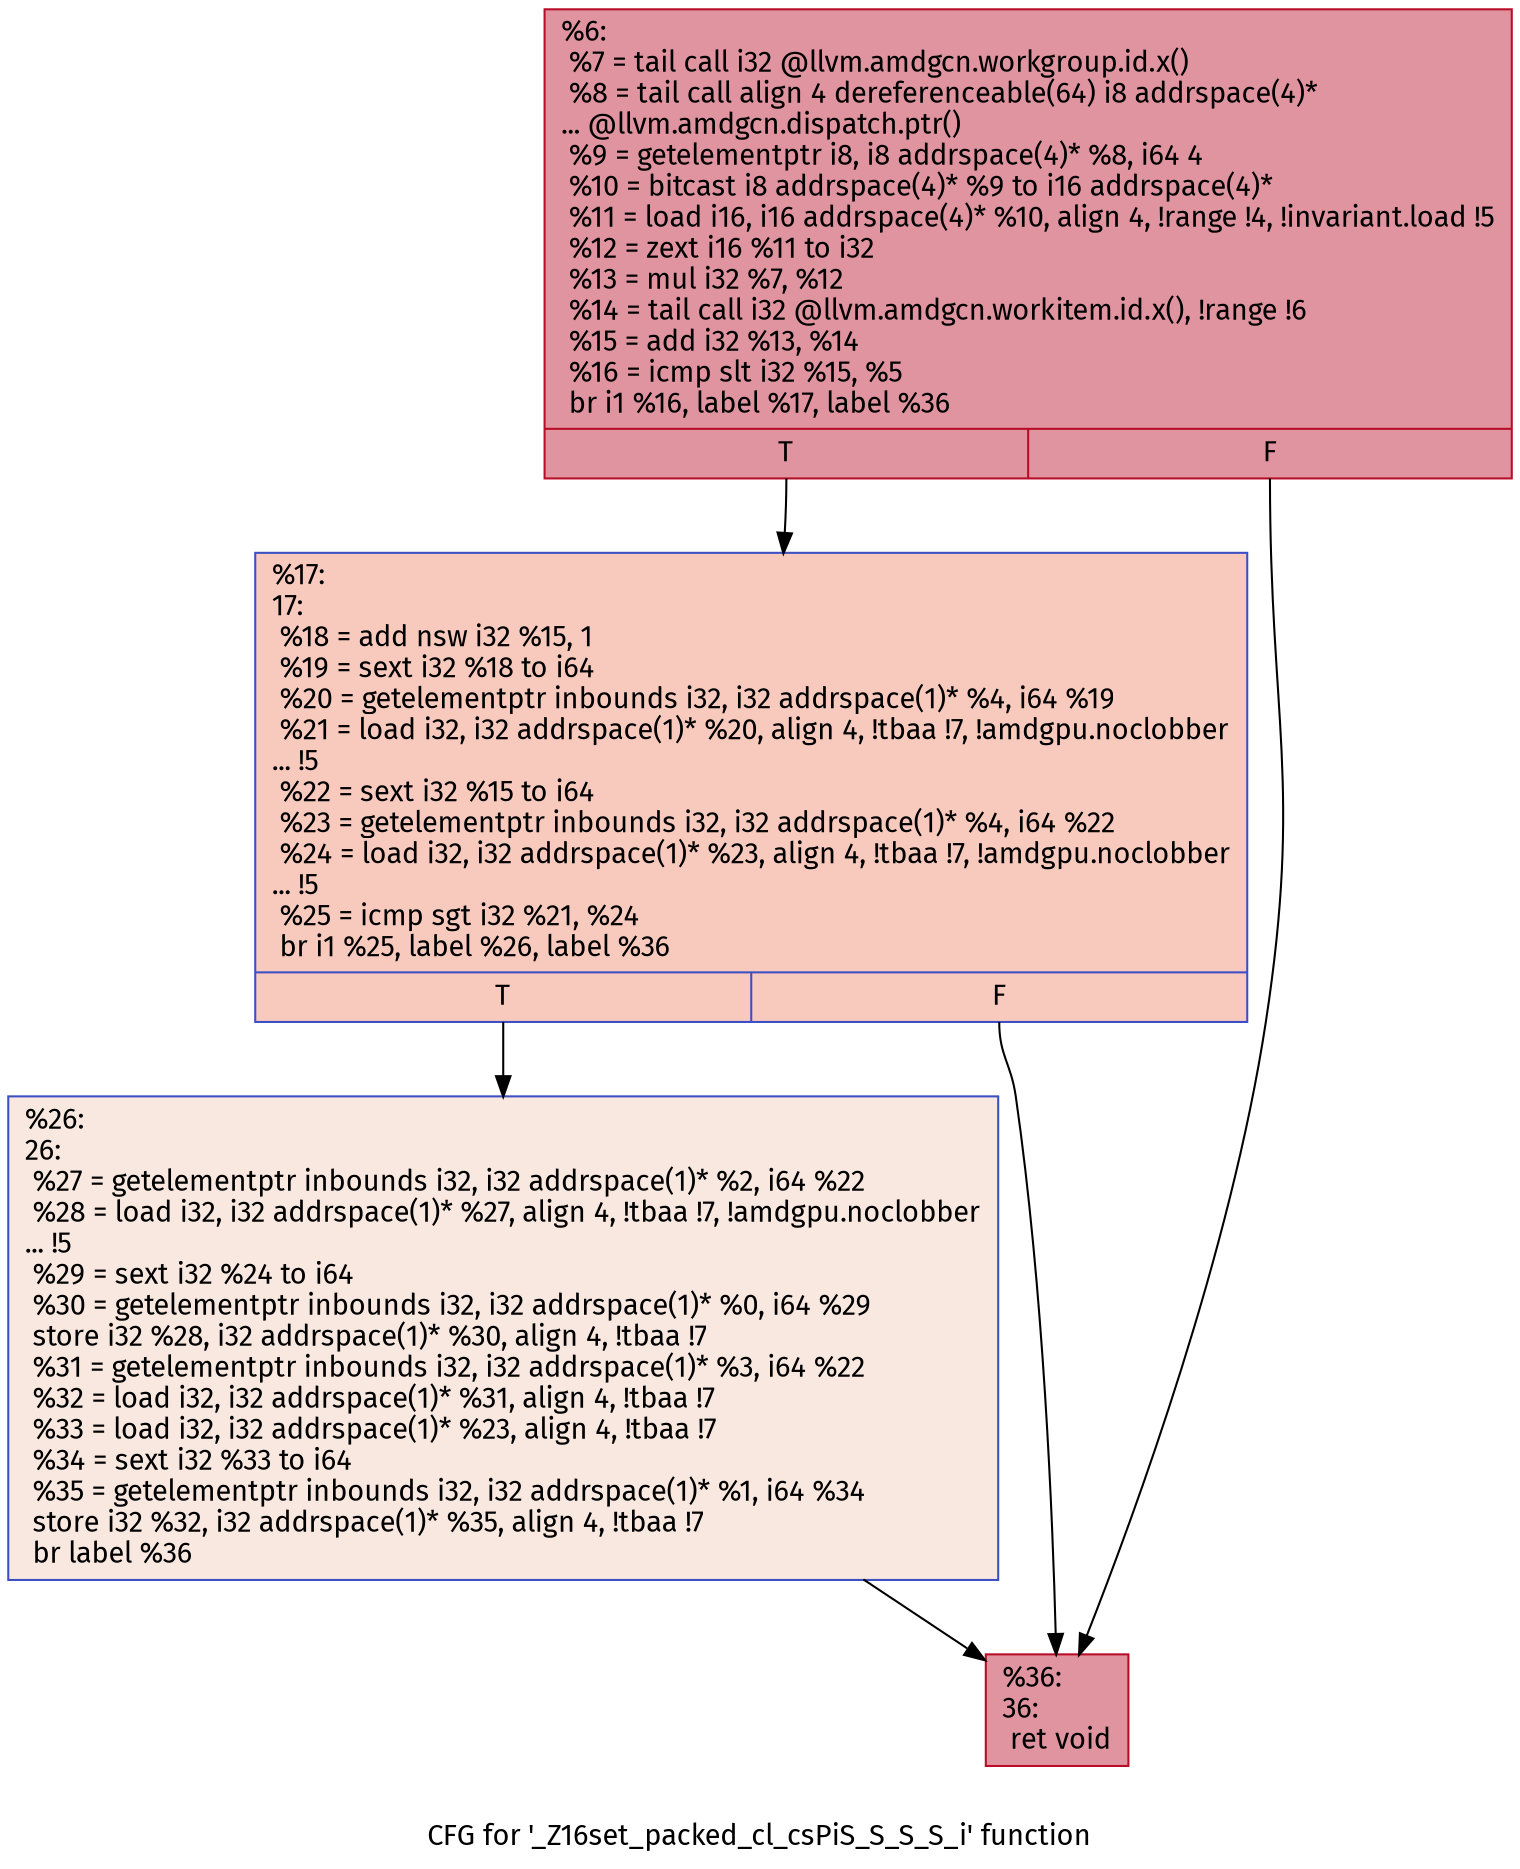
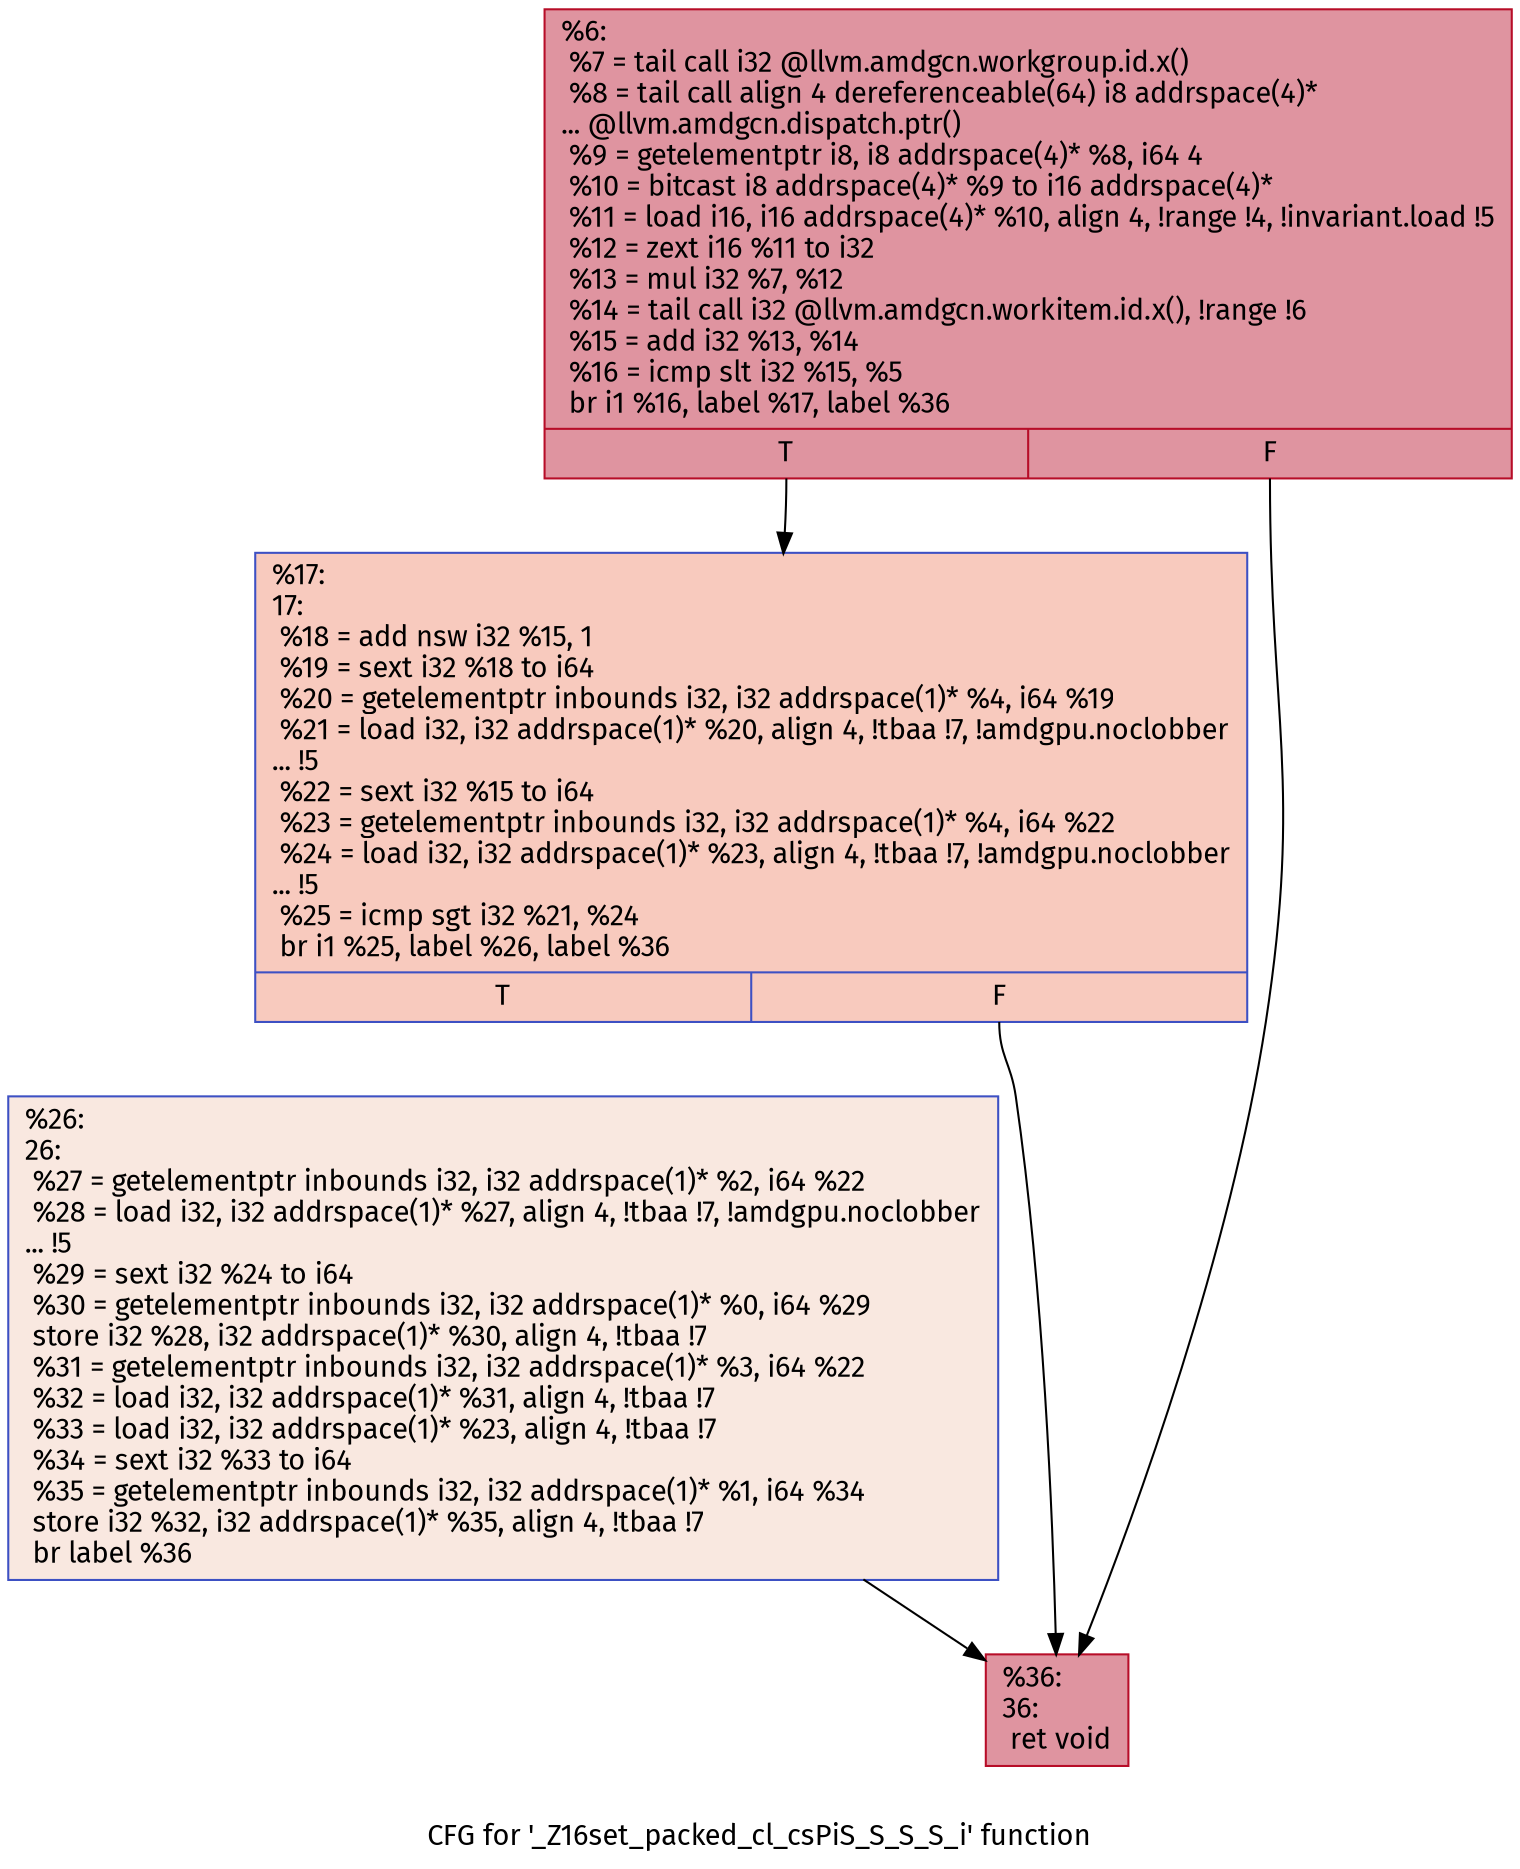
(503, 1049) -> none
